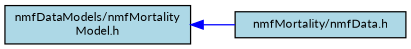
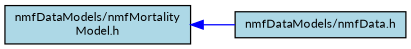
(321, 25) -> (321, 25)
